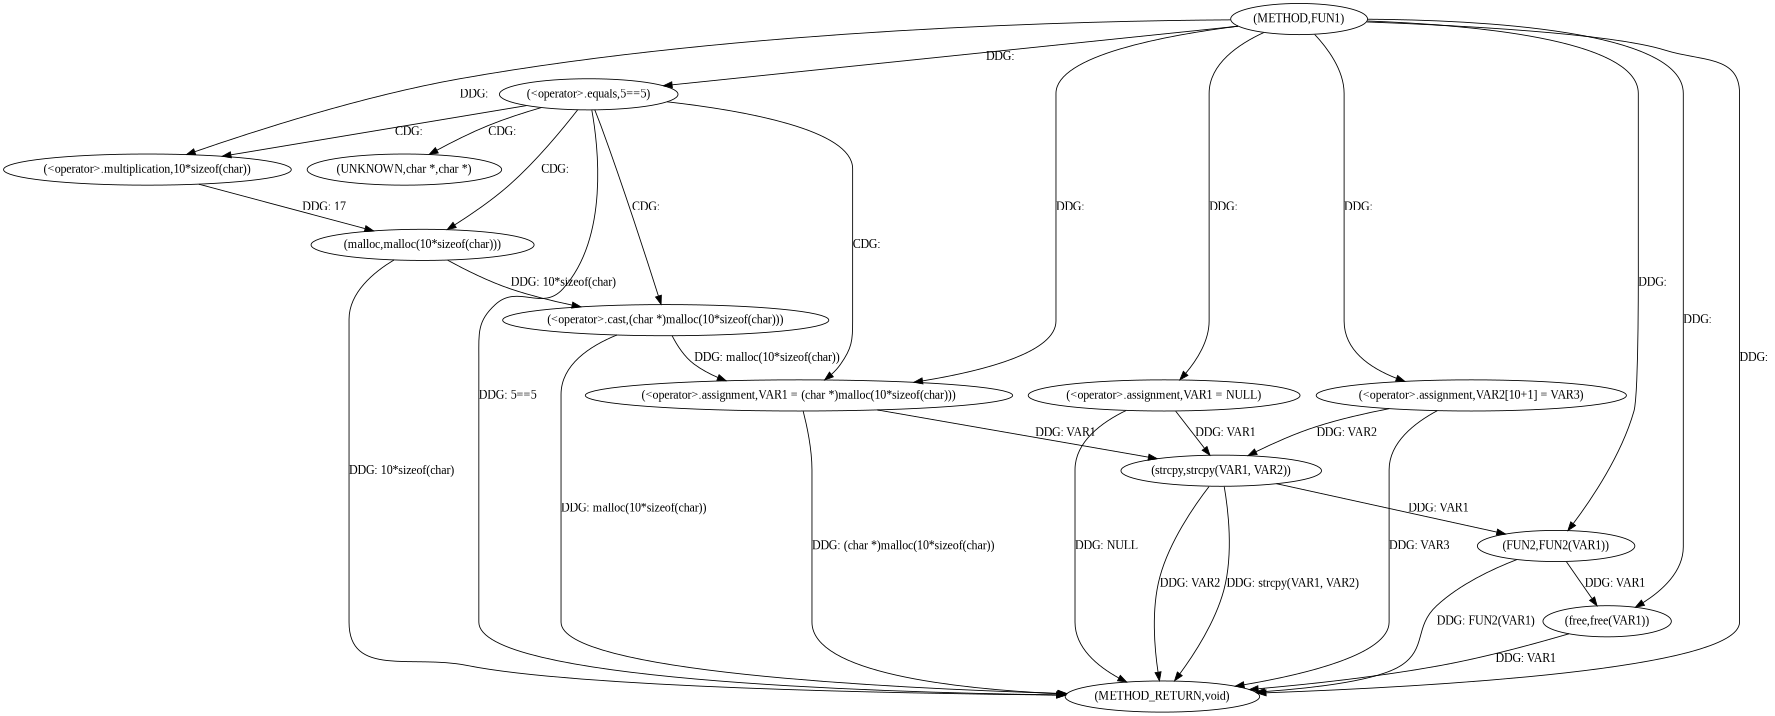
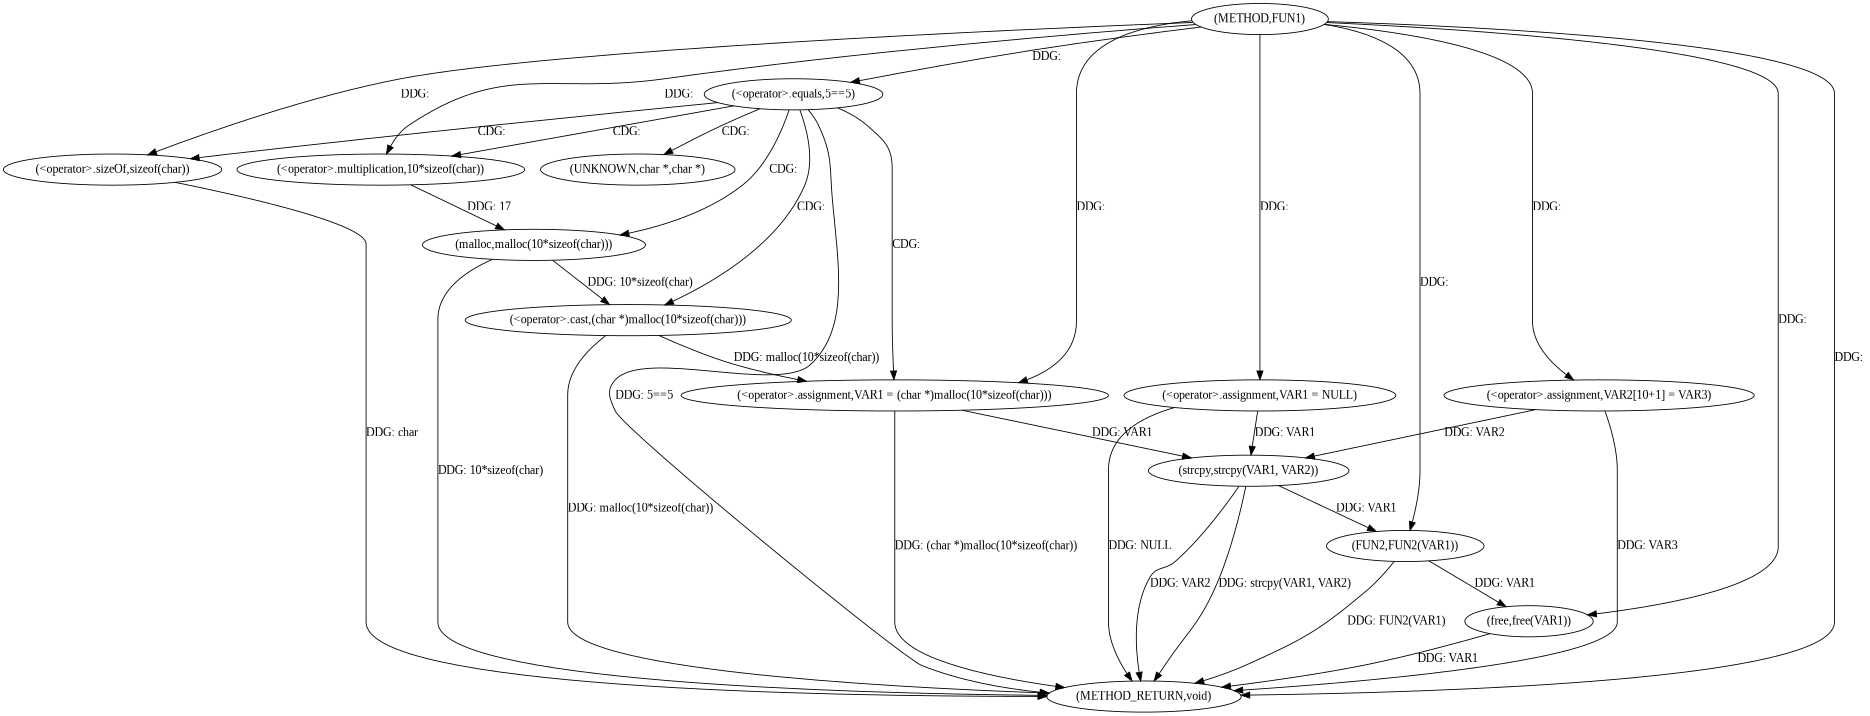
none -> (113, 170)
